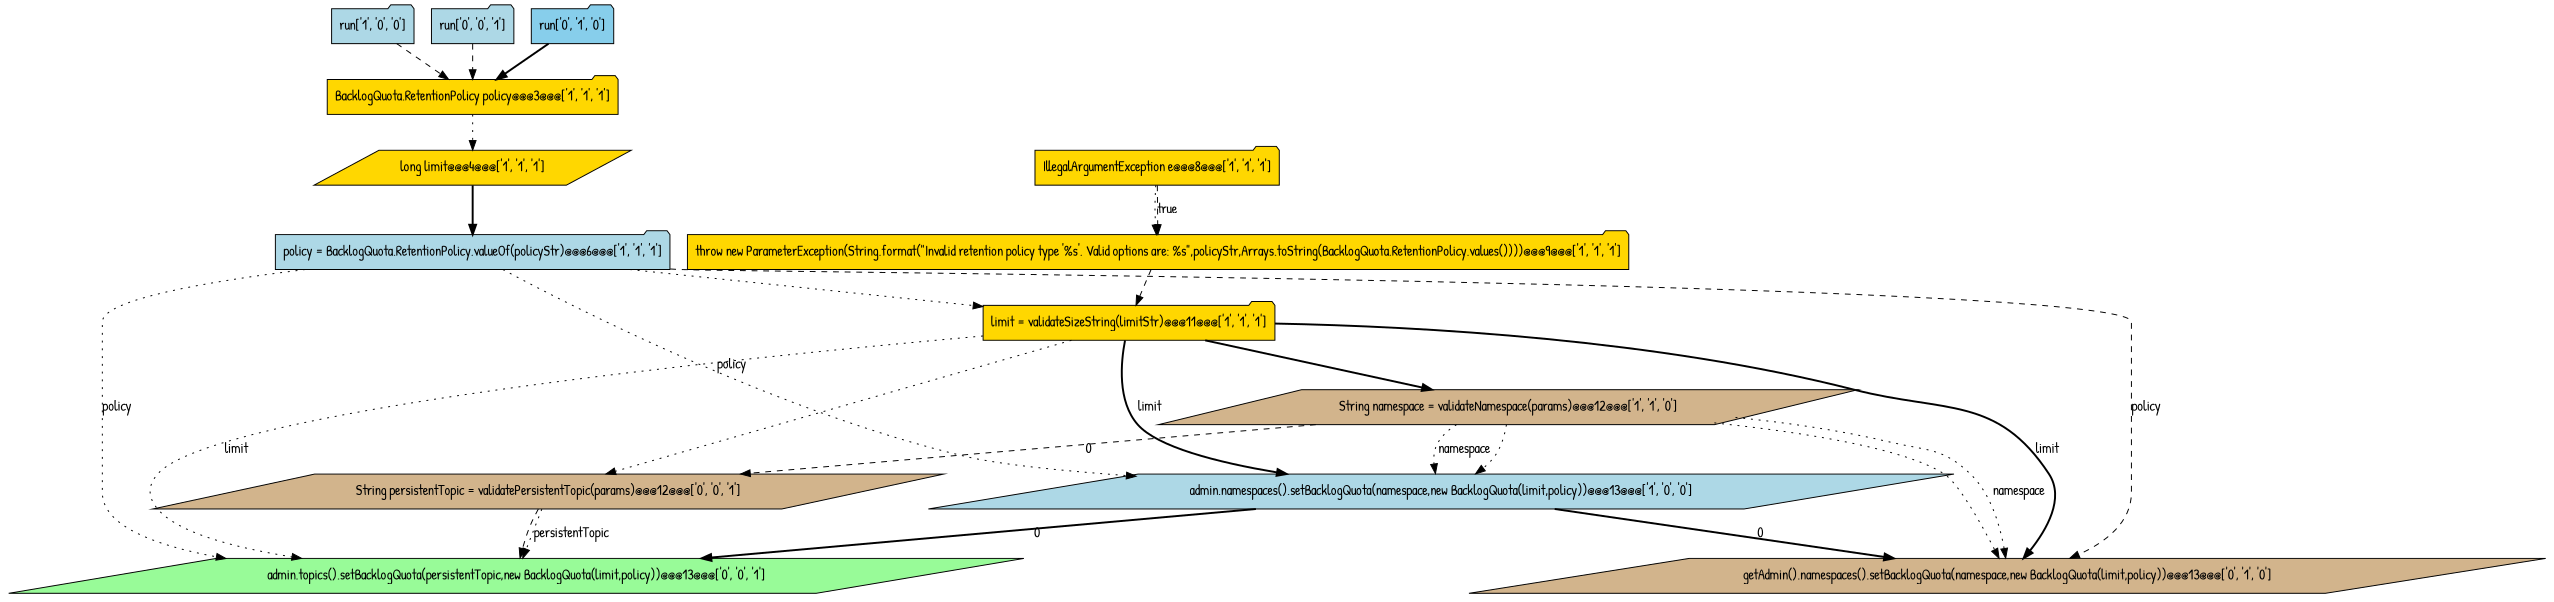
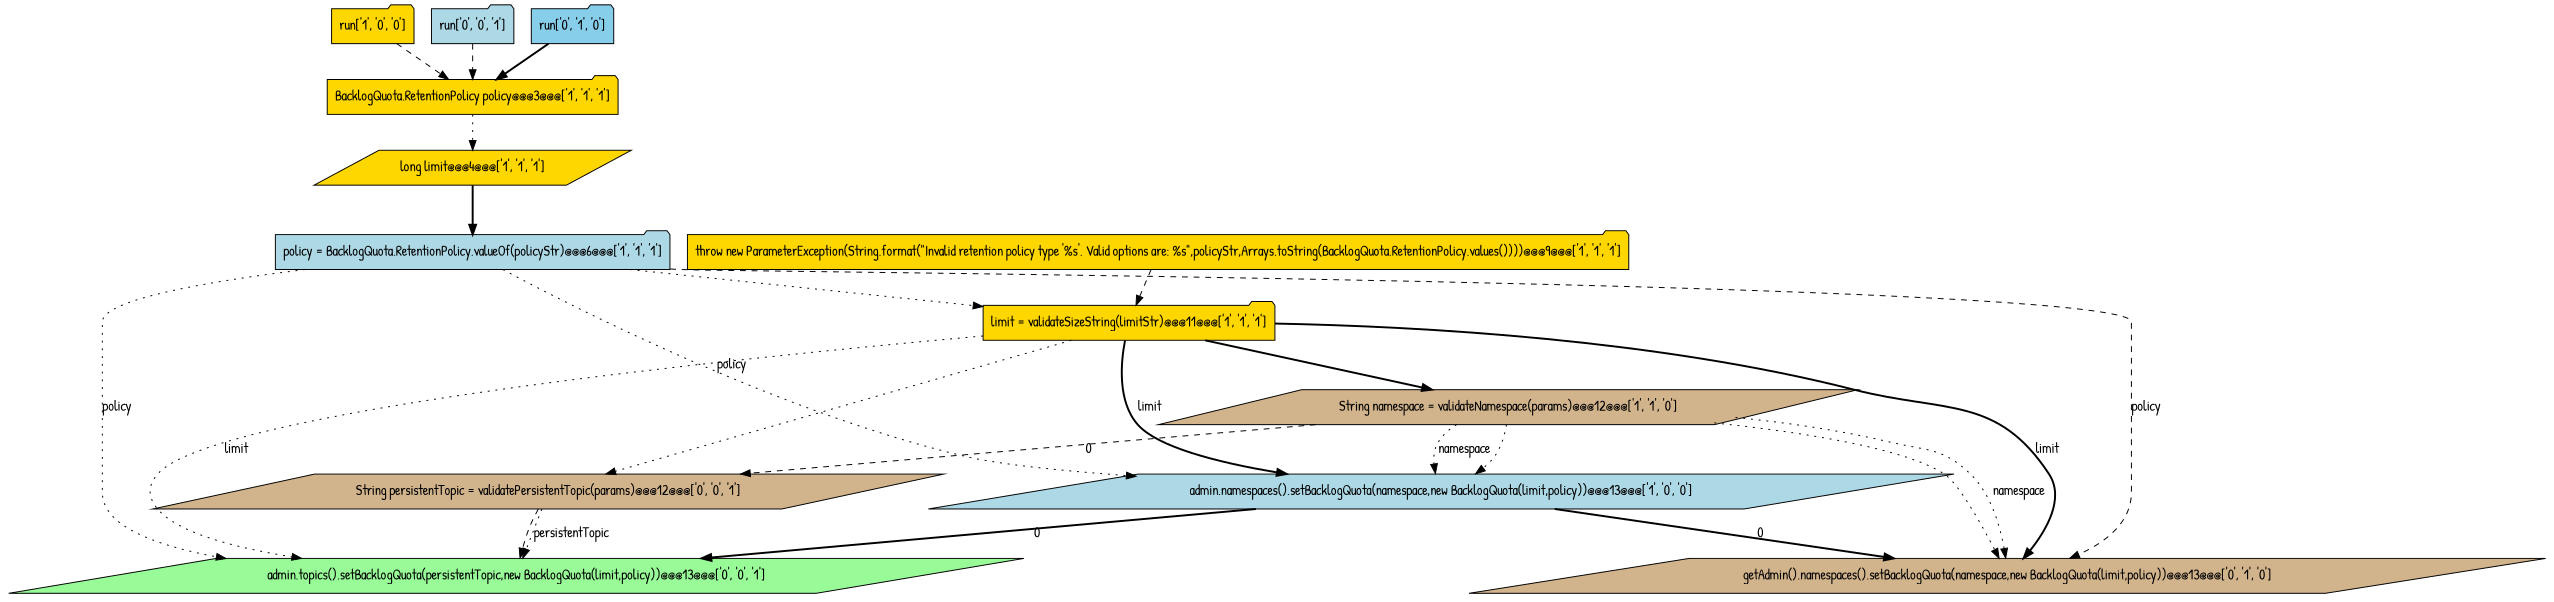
(373, 26) -> (373, 26)
(1157, 168) -> none
